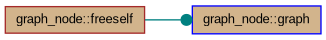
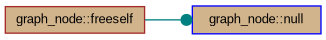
(257, 20) -> (257, 20)
